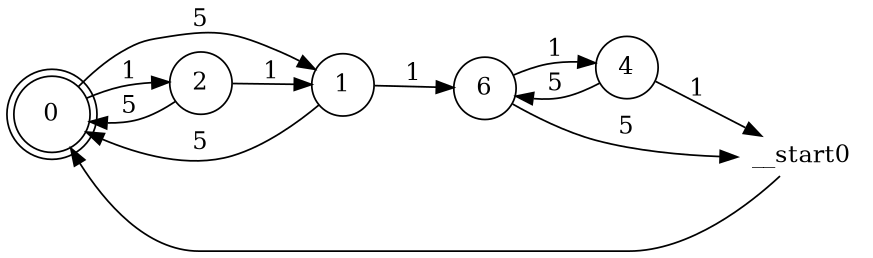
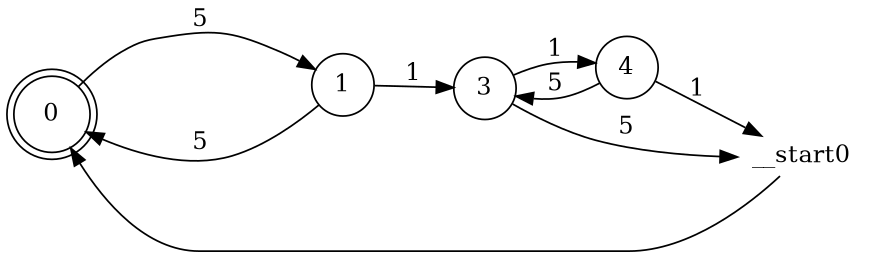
(201, 83) -> none
(485, 88) -> (485, 88)
